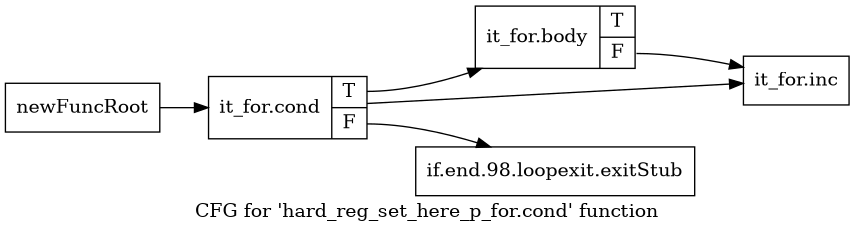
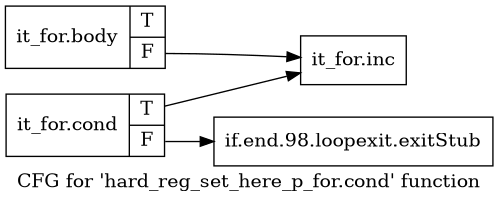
(418, 86) -> none
(83, 108) -> none
